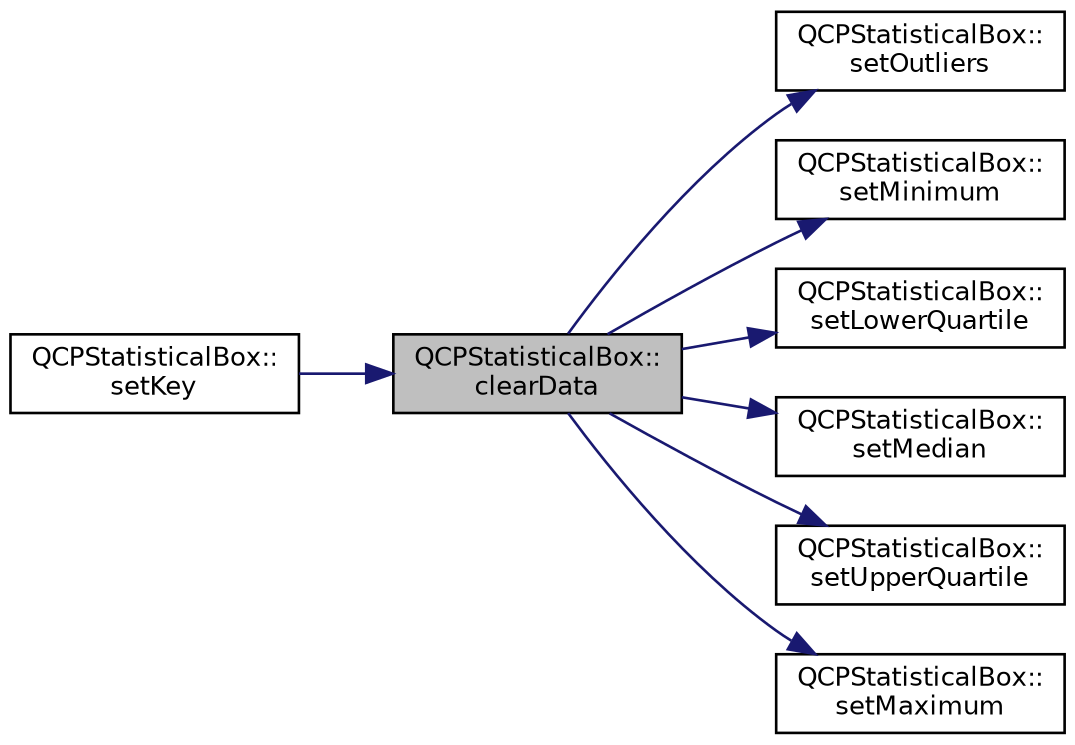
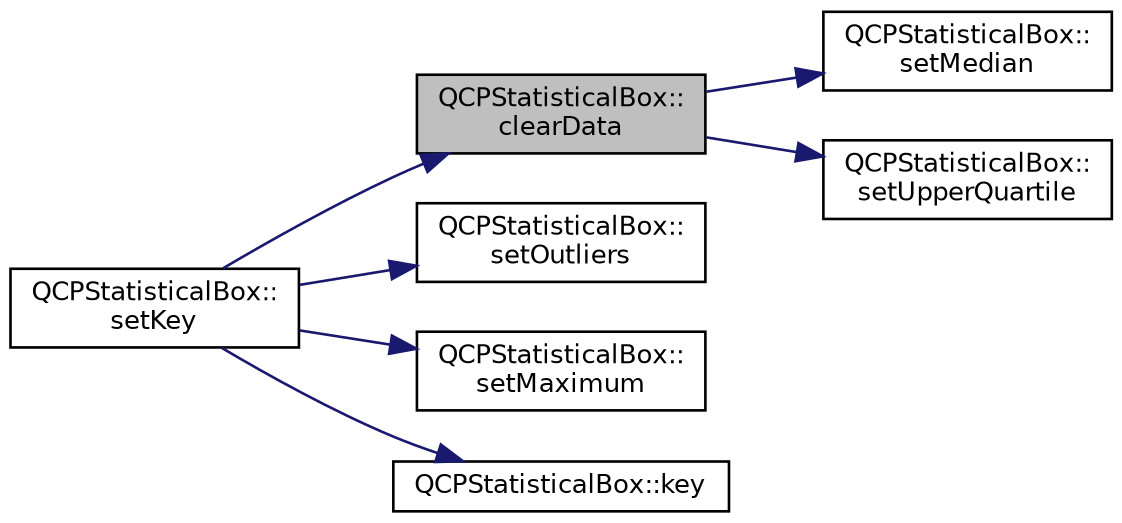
(920, 180) -> none
(670, 210) -> (345, 277)
(920, 308) -> none
none -> (561, 486)
(671, 536) -> (345, 338)
